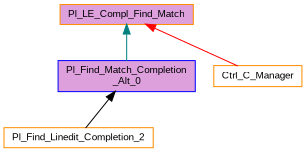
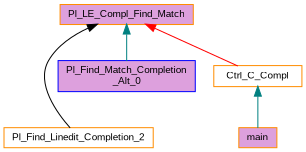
(258, 76) -> (258, 76)
(97, 114) -> (45, 71)
none -> (258, 138)
